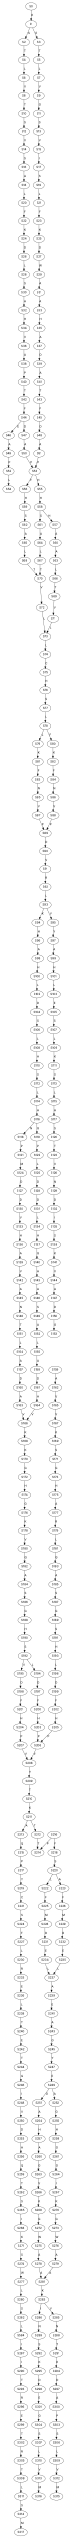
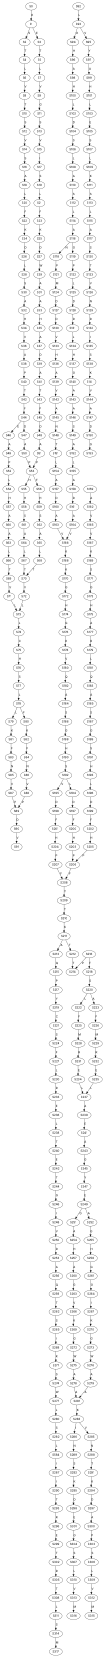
(47, 515) -> (9, 497)
(45, 877) -> none
